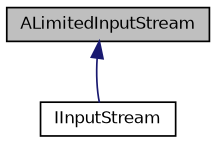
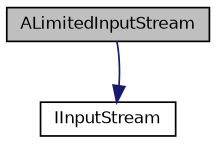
(97, 80) -> (119, 63)
